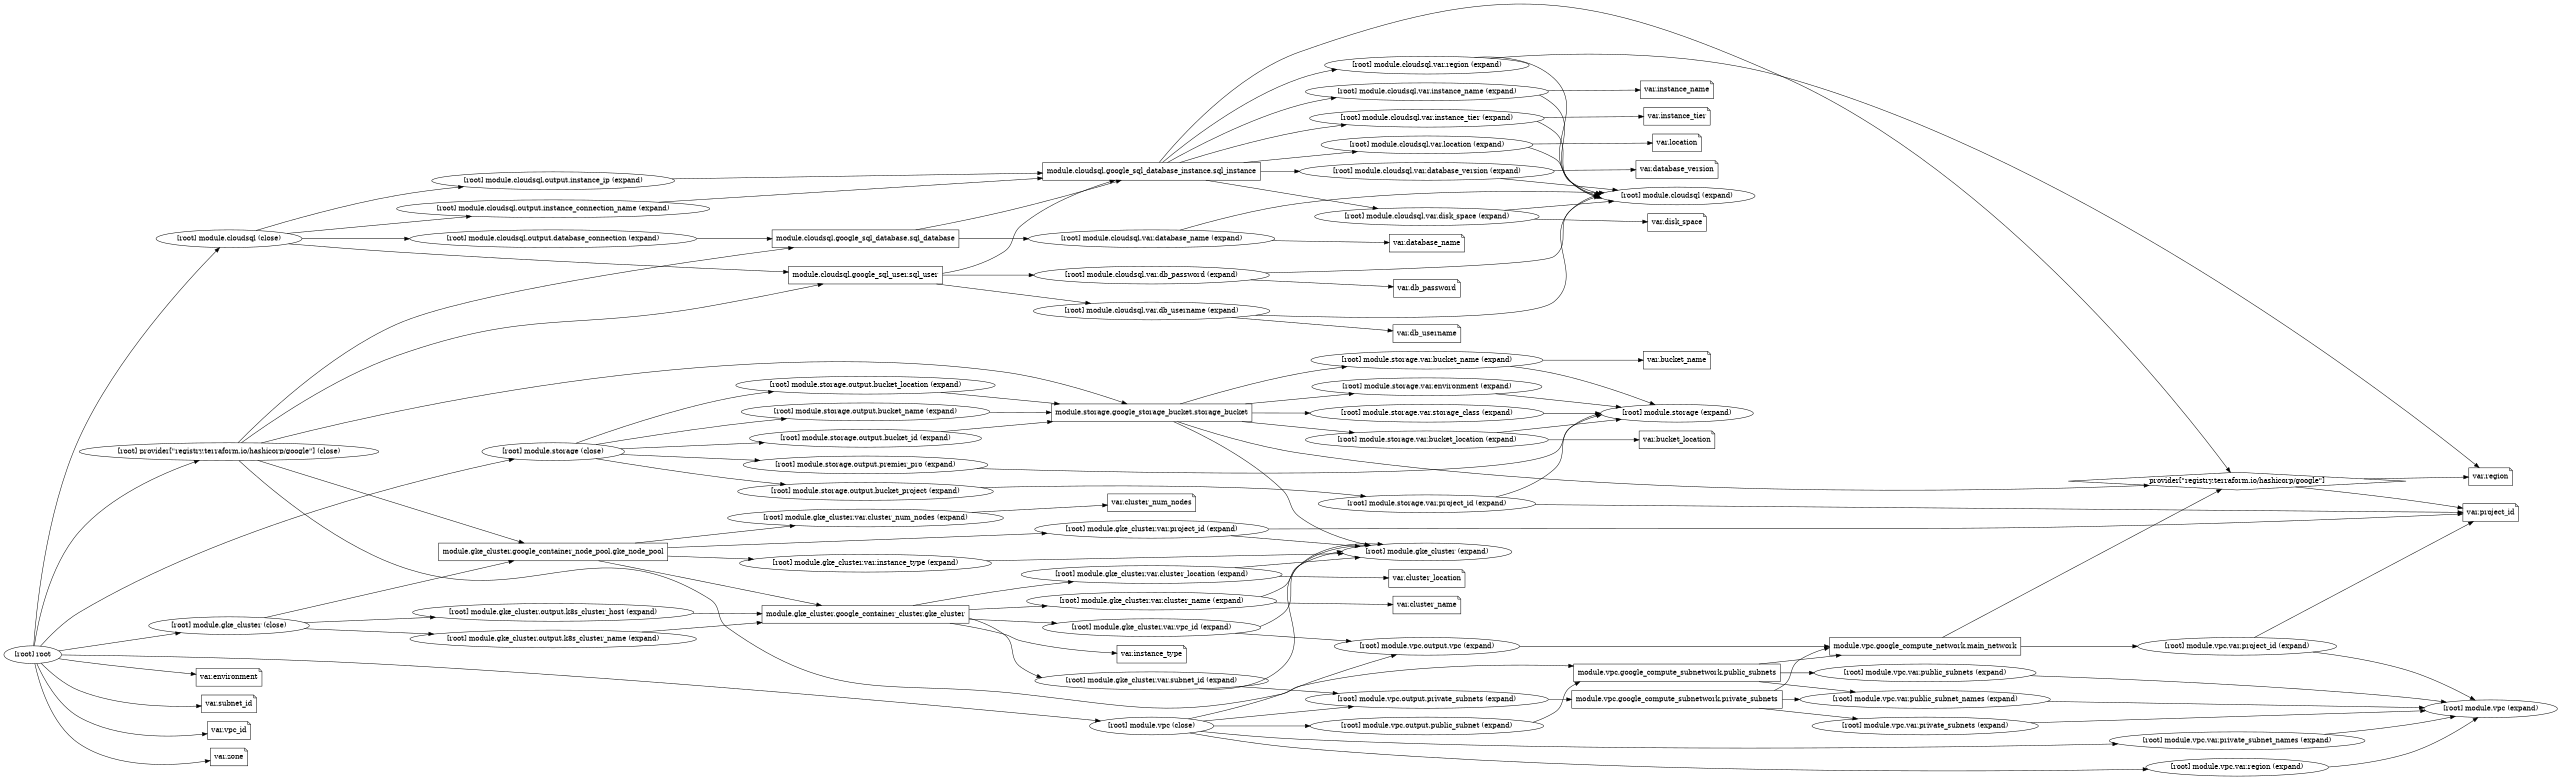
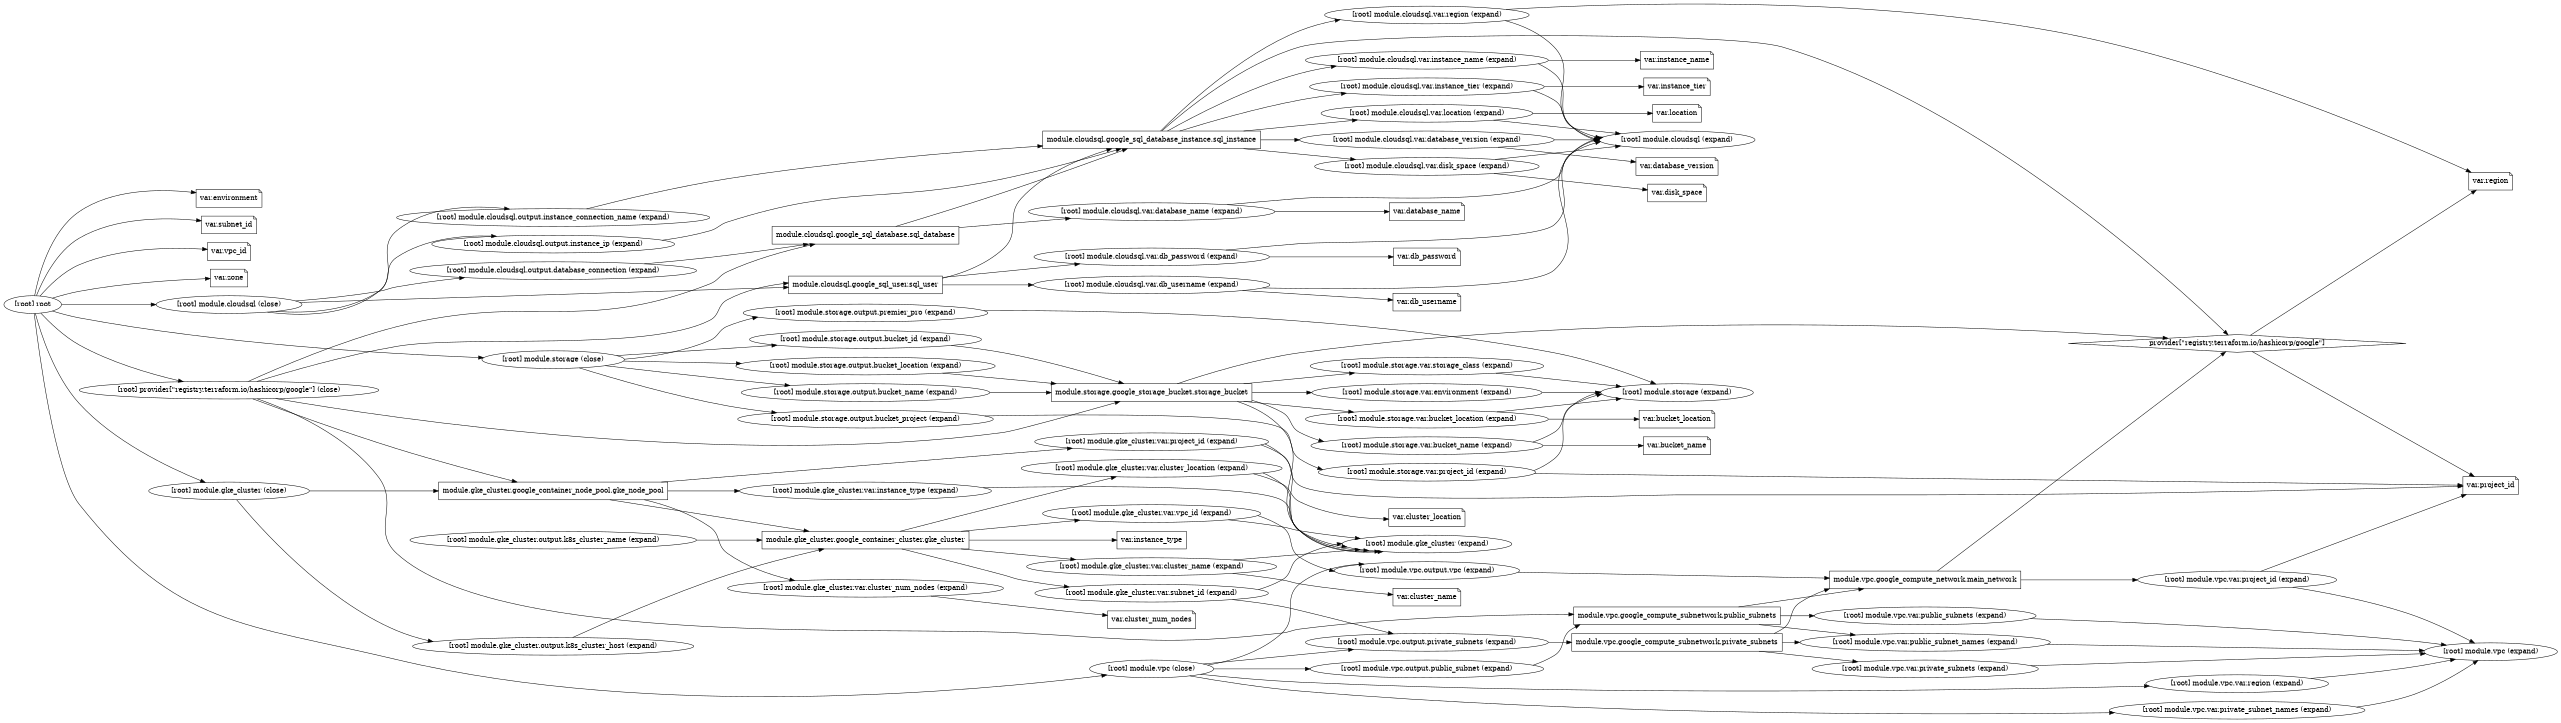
(367, 631) -> none
(1152, 654) -> (1152, 540)
